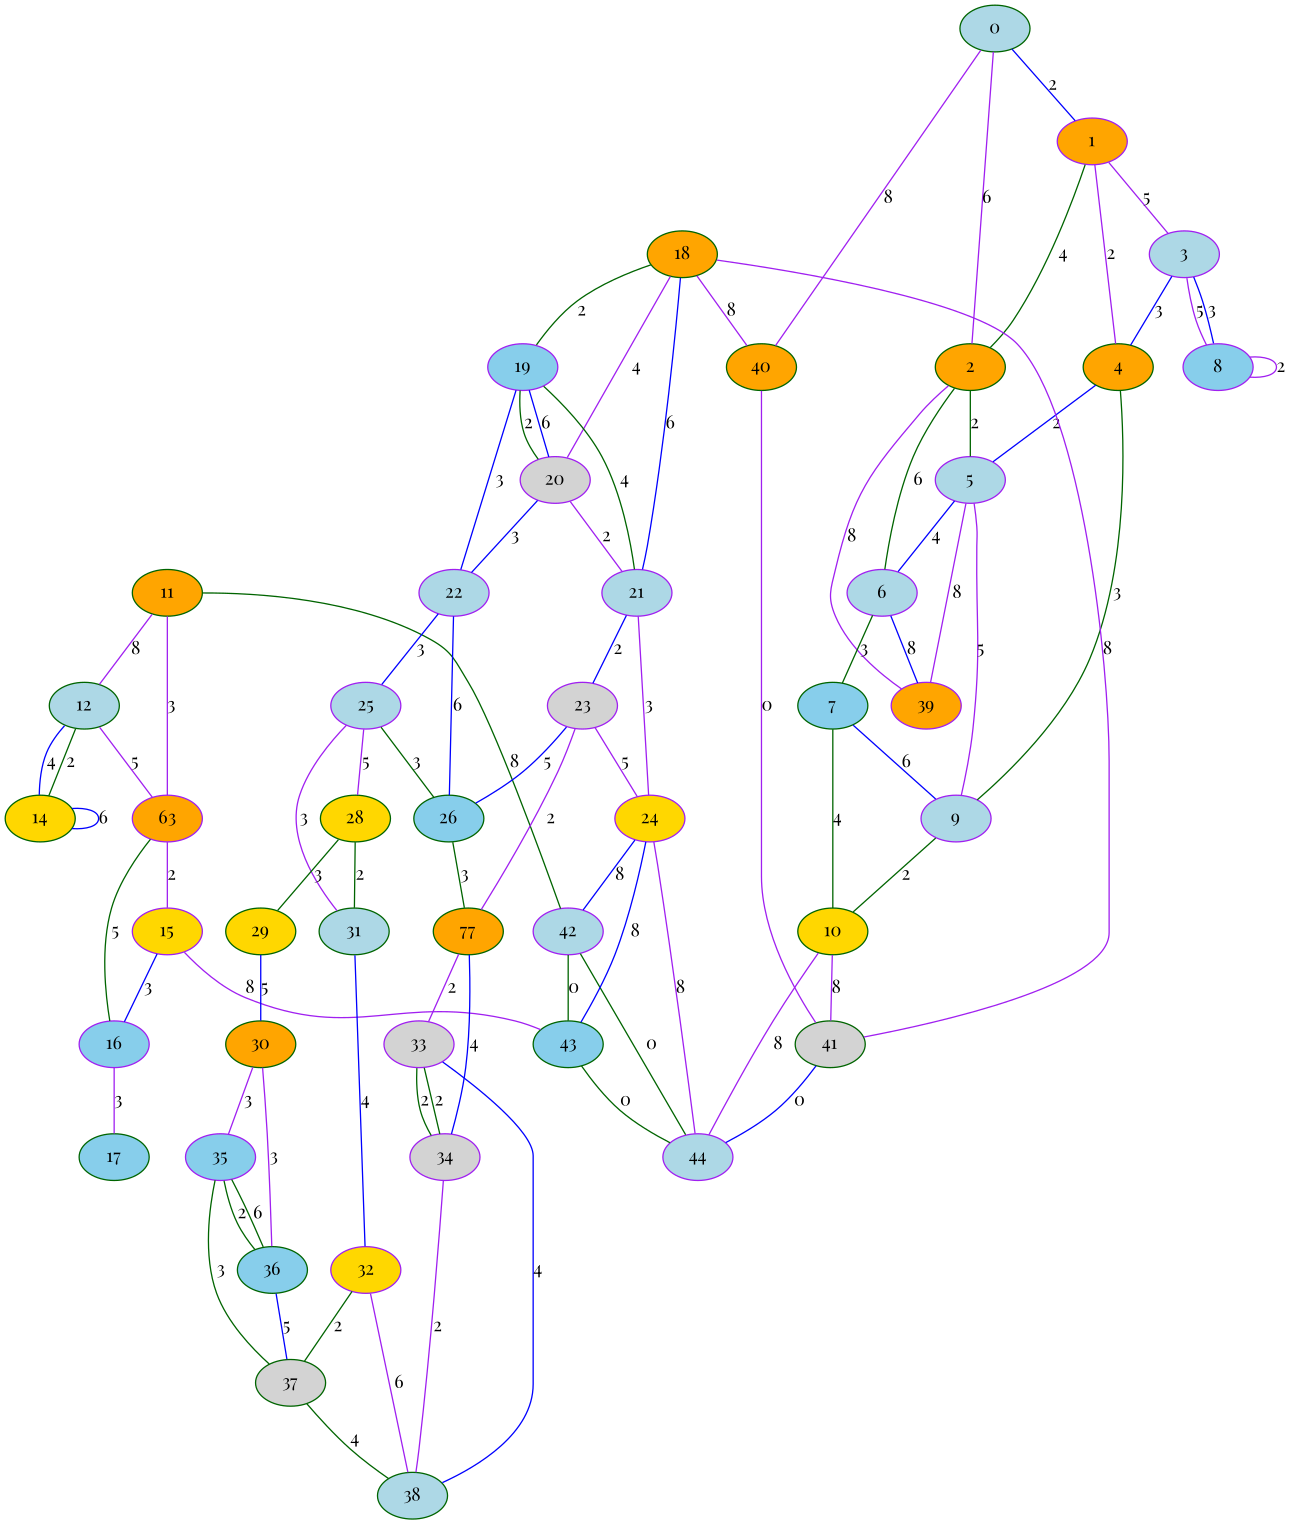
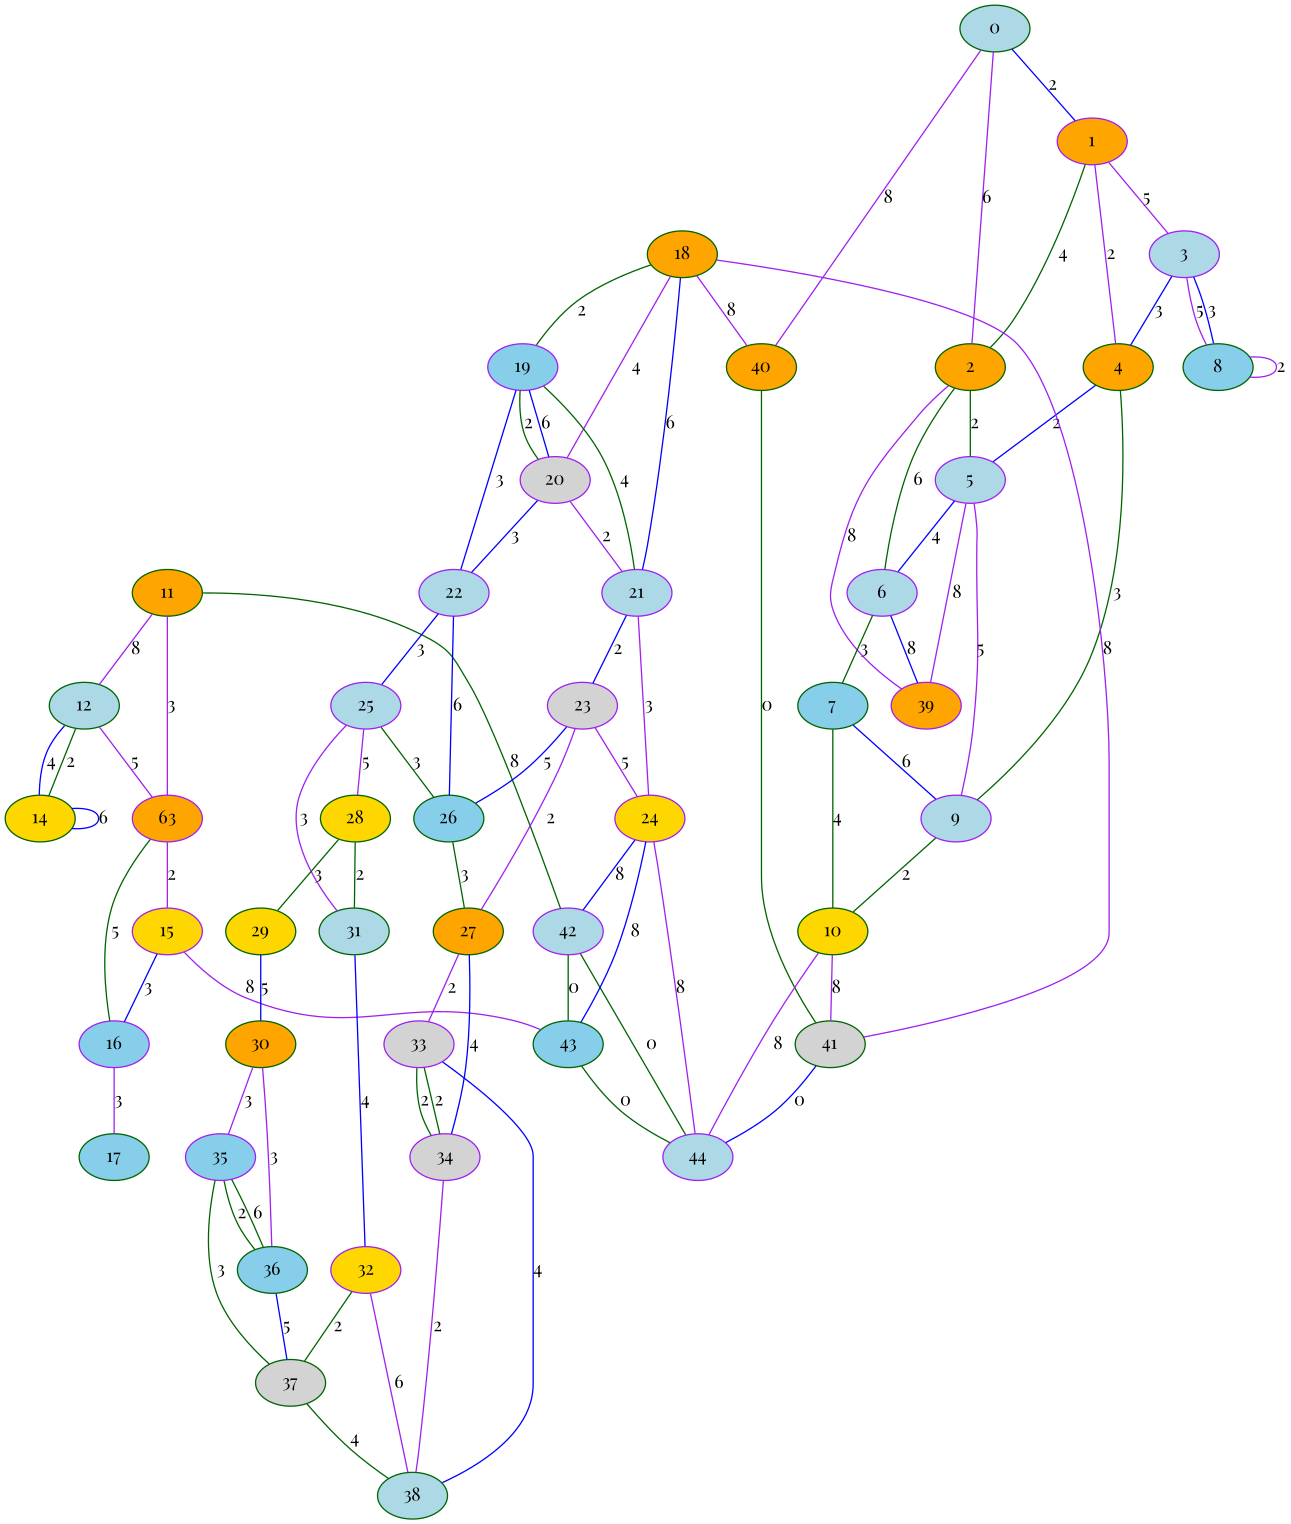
(1218, 367) -> (1218, 367)
(761, 713) -> (761, 713)
(468, 931) -> (468, 931)
